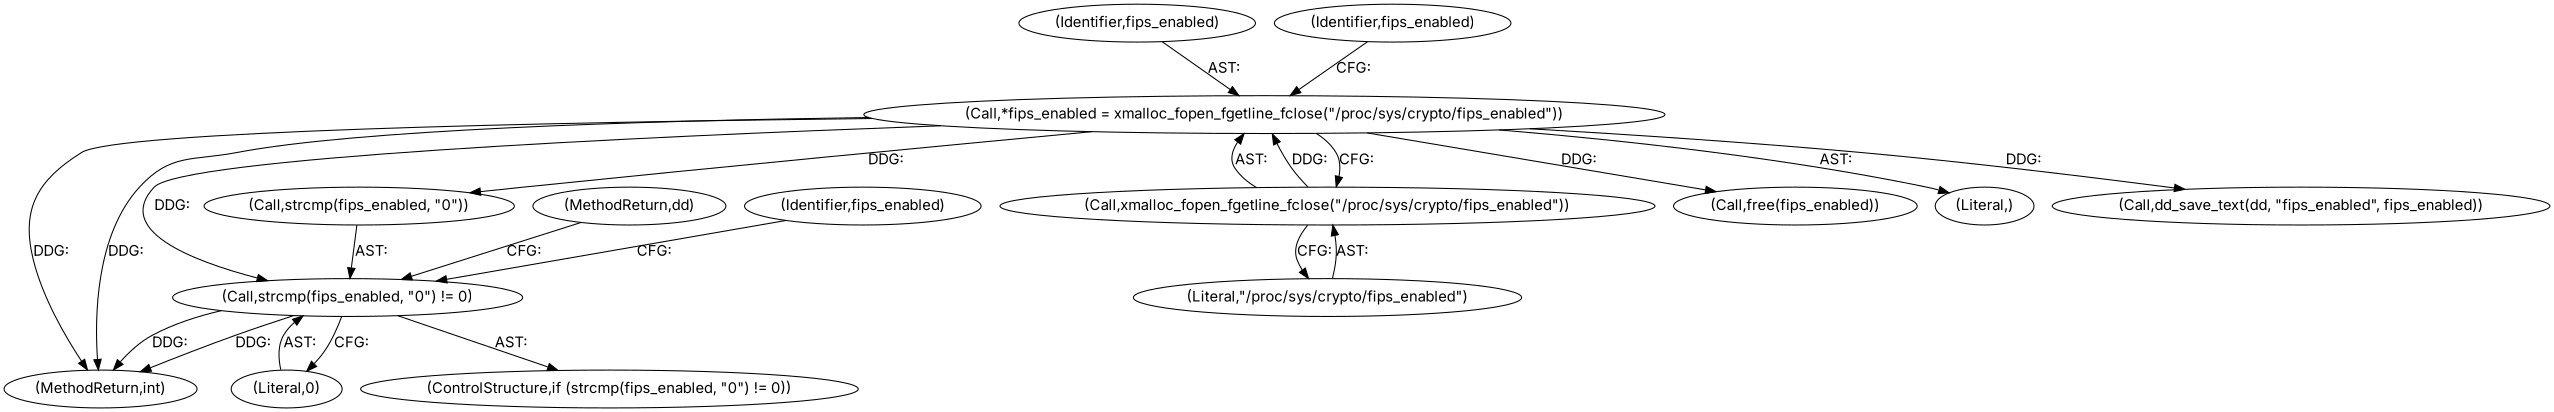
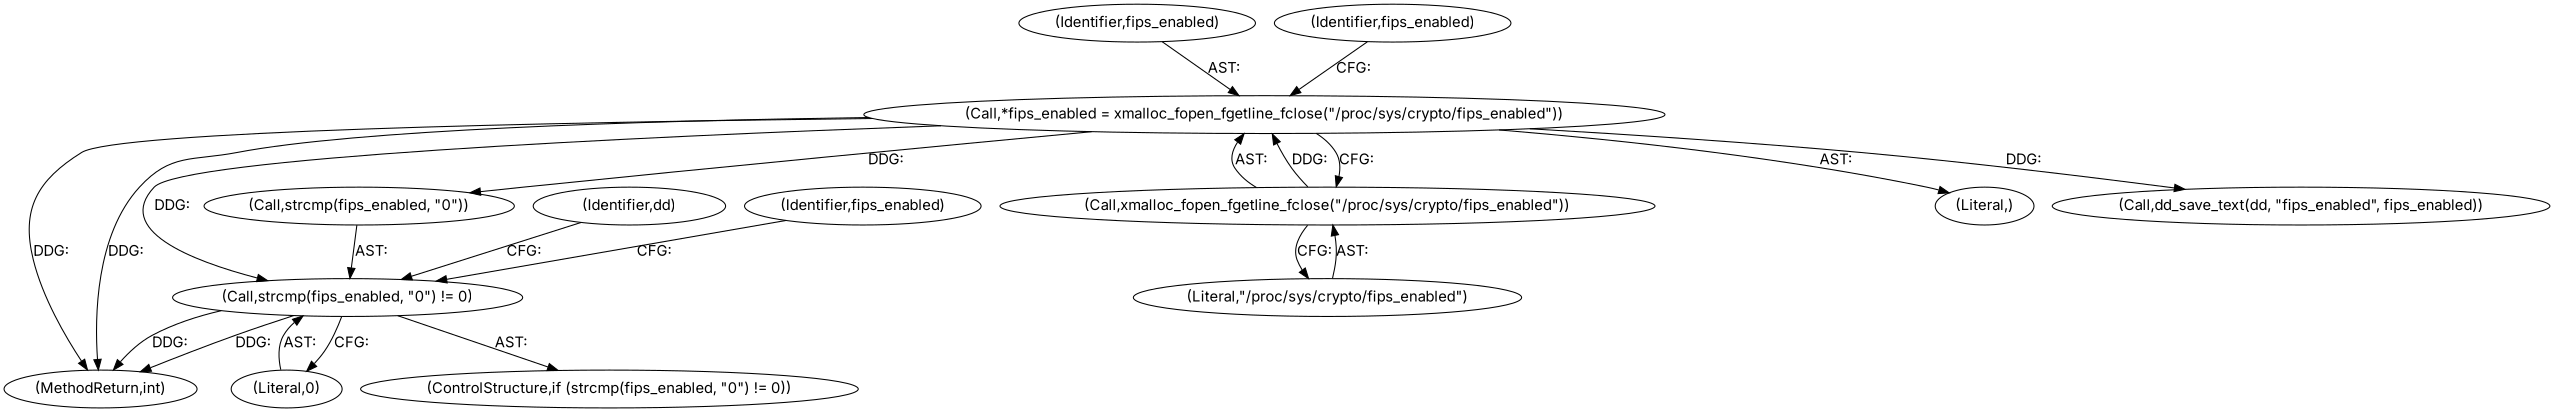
(629, 206) -> (629, 206)
(1795, 206) -> none
